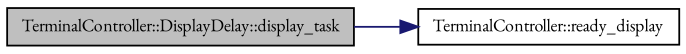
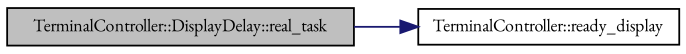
(181, 27) -> (181, 27)
